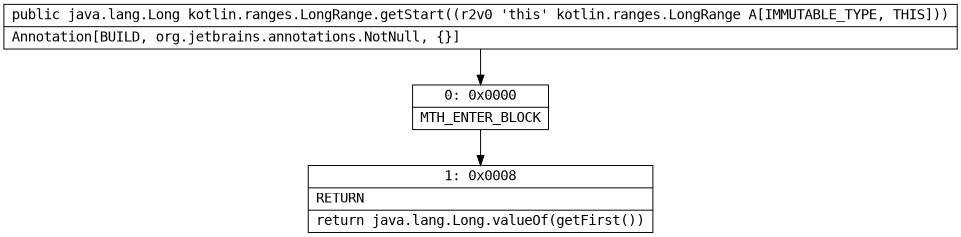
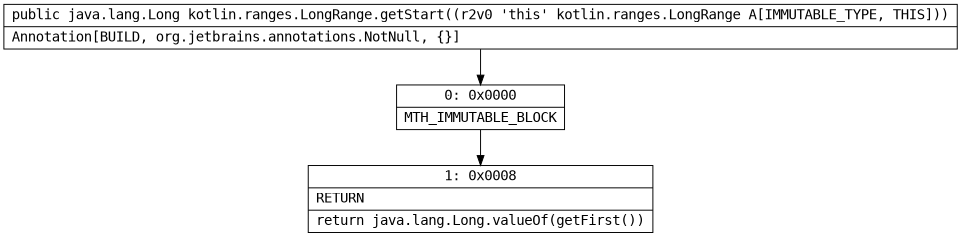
(481, 118) -> (481, 118)
